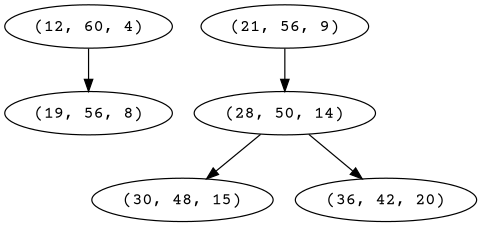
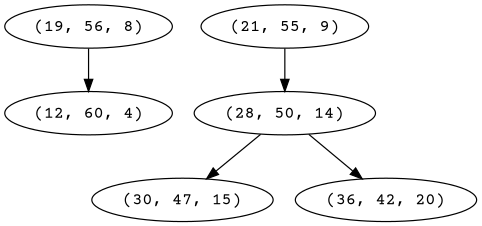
(285, 26) -> (285, 26)
(89, 64) -> (89, 64)
(182, 200) -> (182, 200)
